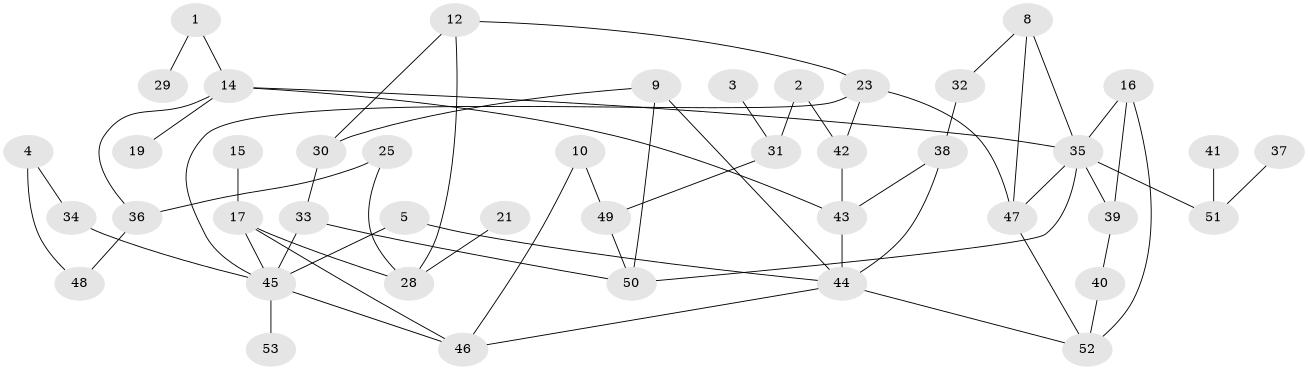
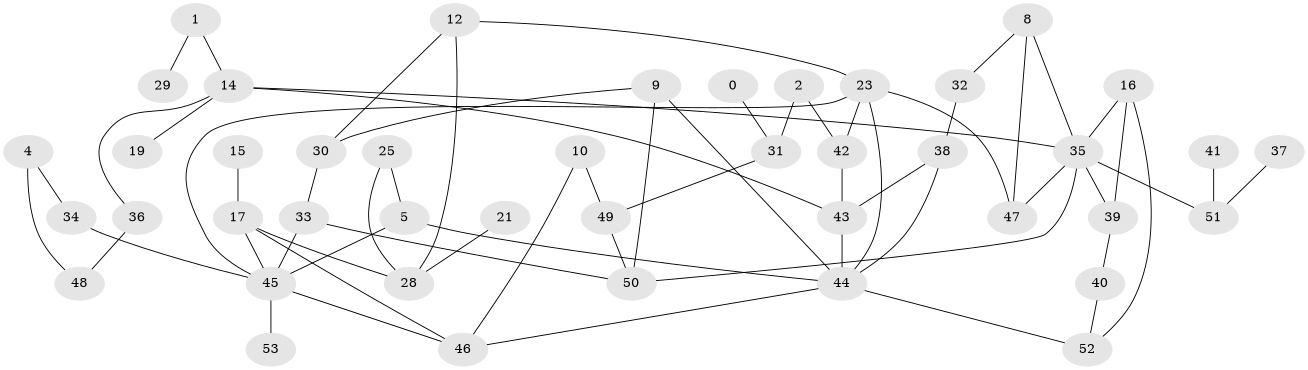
(733, 86) -> (733, 86)
none -> (881, 184)
(265, 190) -> (396, 185)
(1050, 284) -> none
